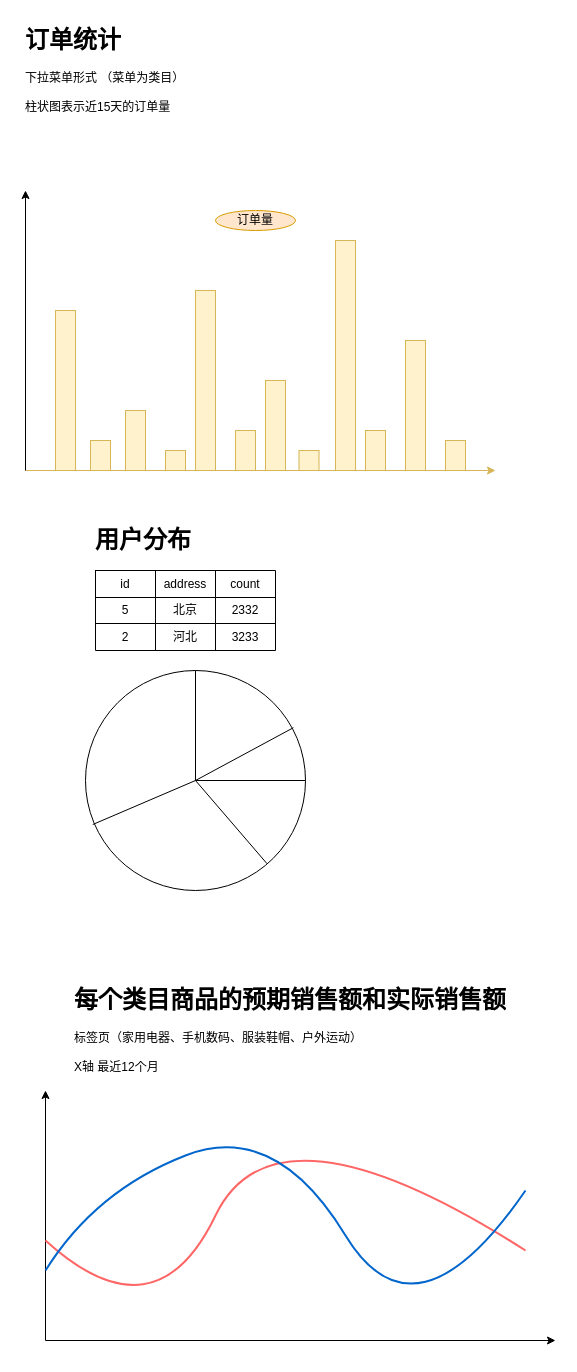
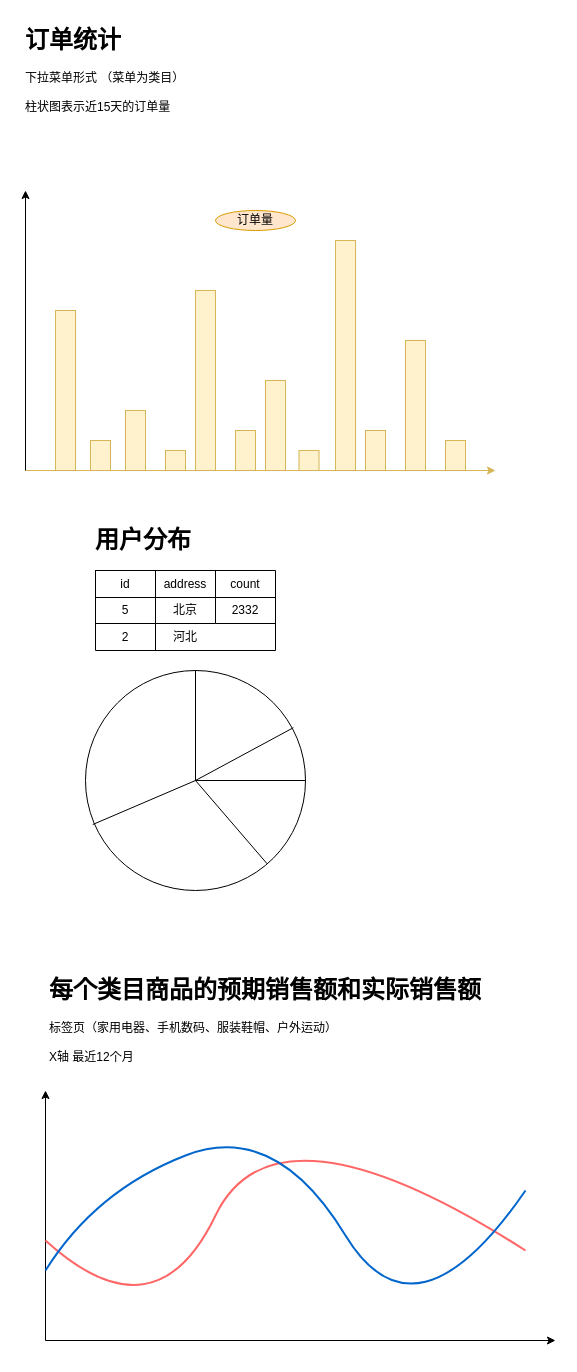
(246, 637) -> none
(298, 1046) -> (273, 1036)
